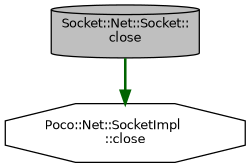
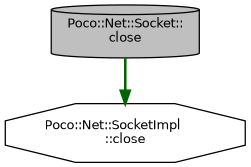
(125, 31) -> (125, 31)
